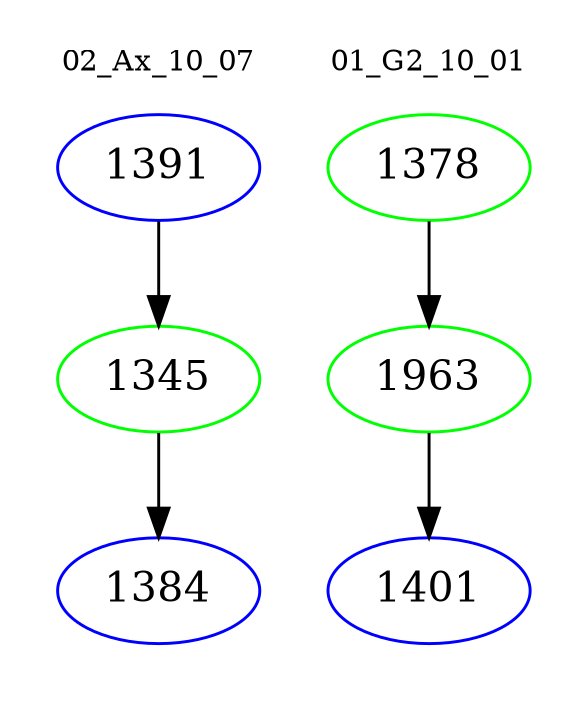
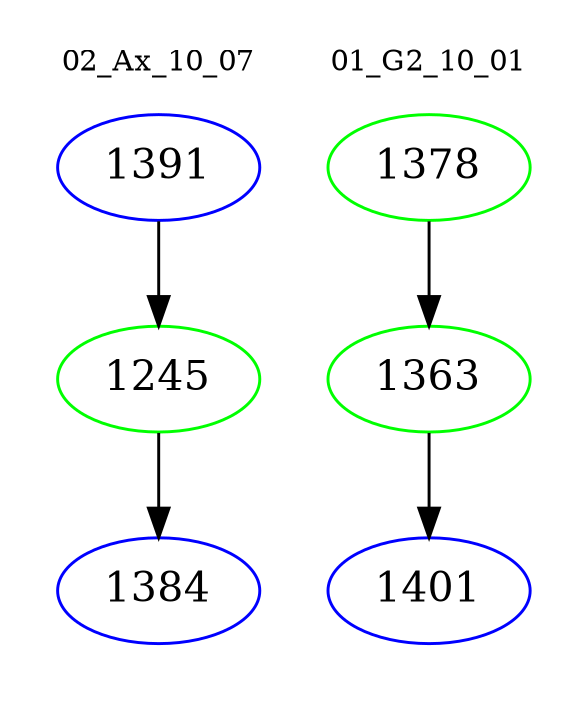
(159, 379) -> (159, 379)
(429, 379) -> (429, 379)
